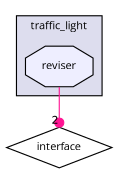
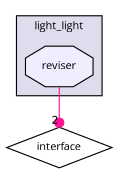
(59, 26) -> (59, 26)
